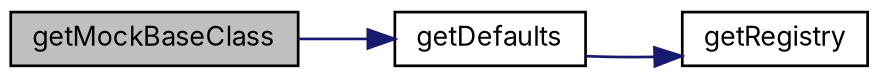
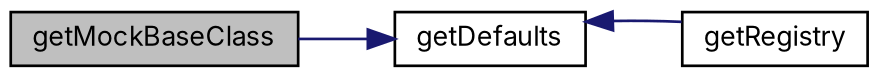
(620, 57) -> (647, 21)
